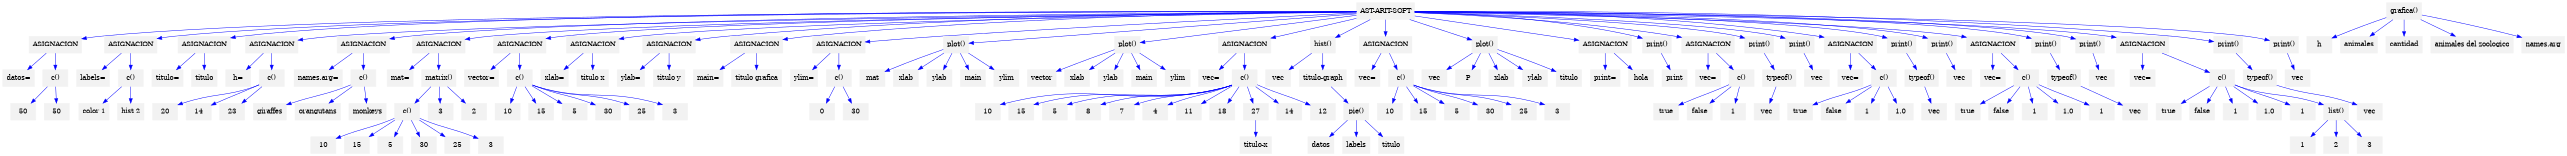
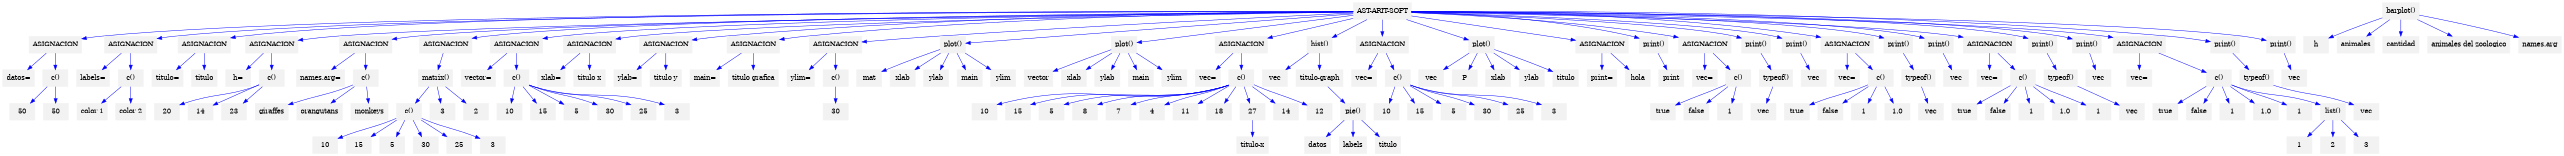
(2404, 11) -> (2401, 11)
(400, 78) -> none
(131, 112) -> (131, 112)
(822, 112) -> none
